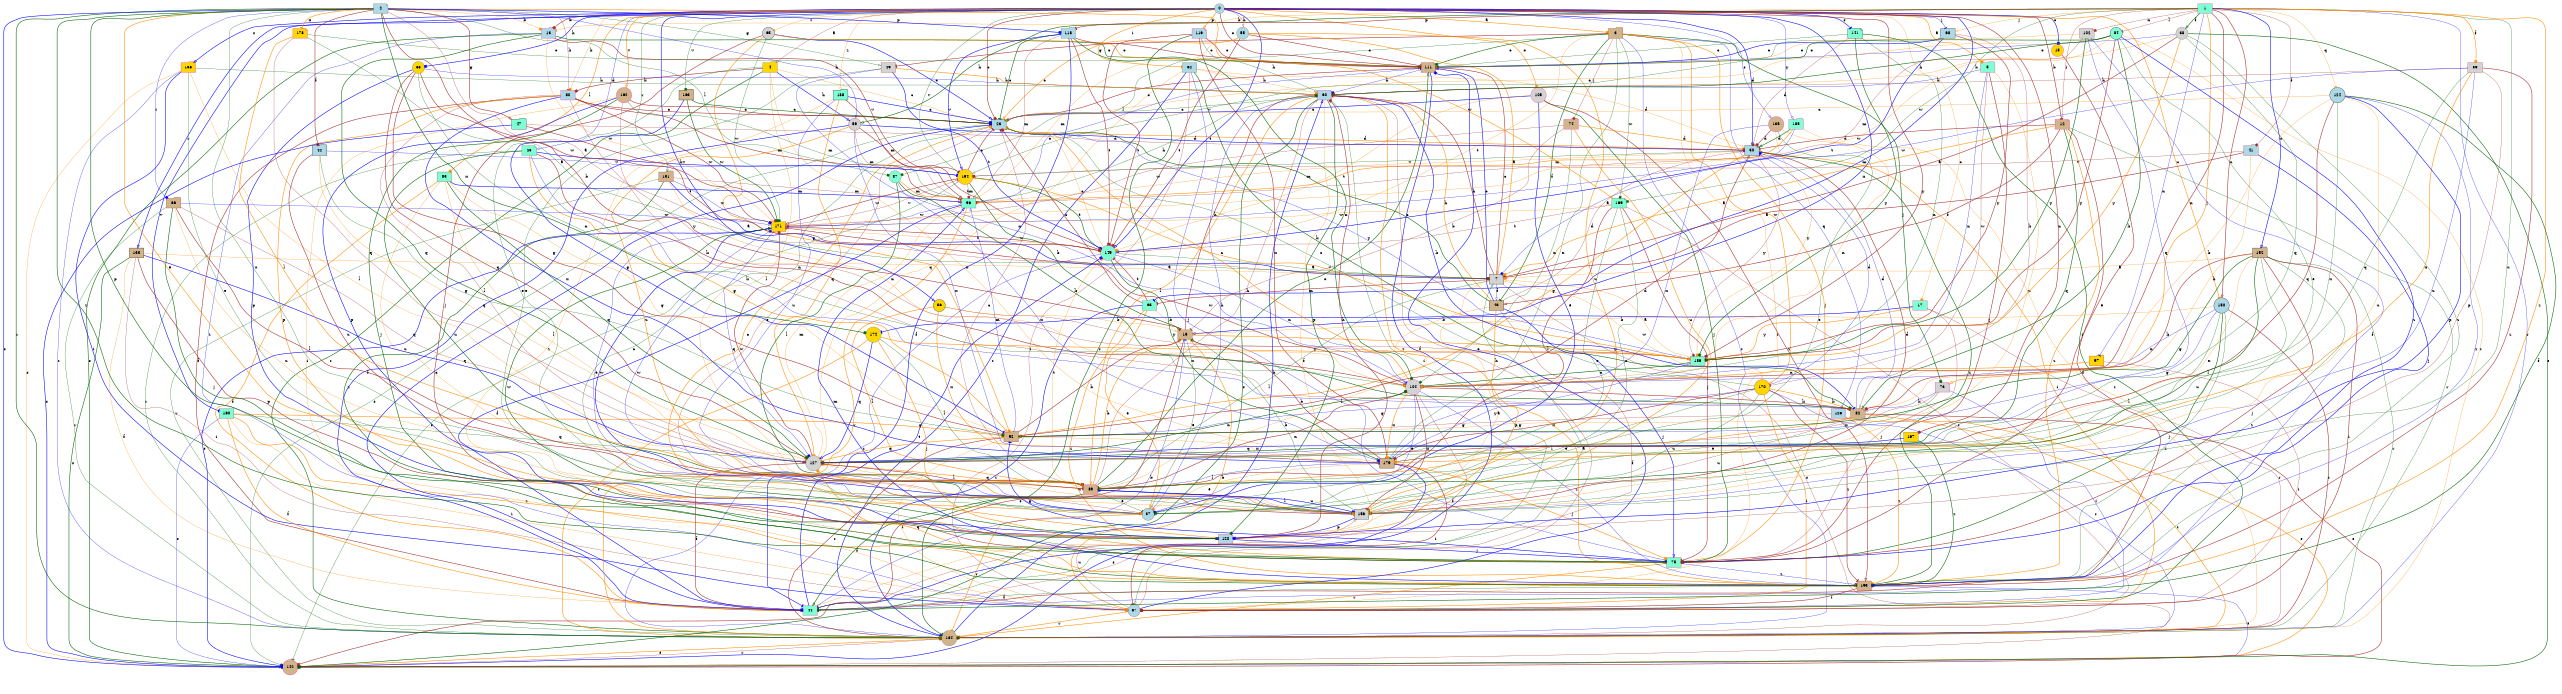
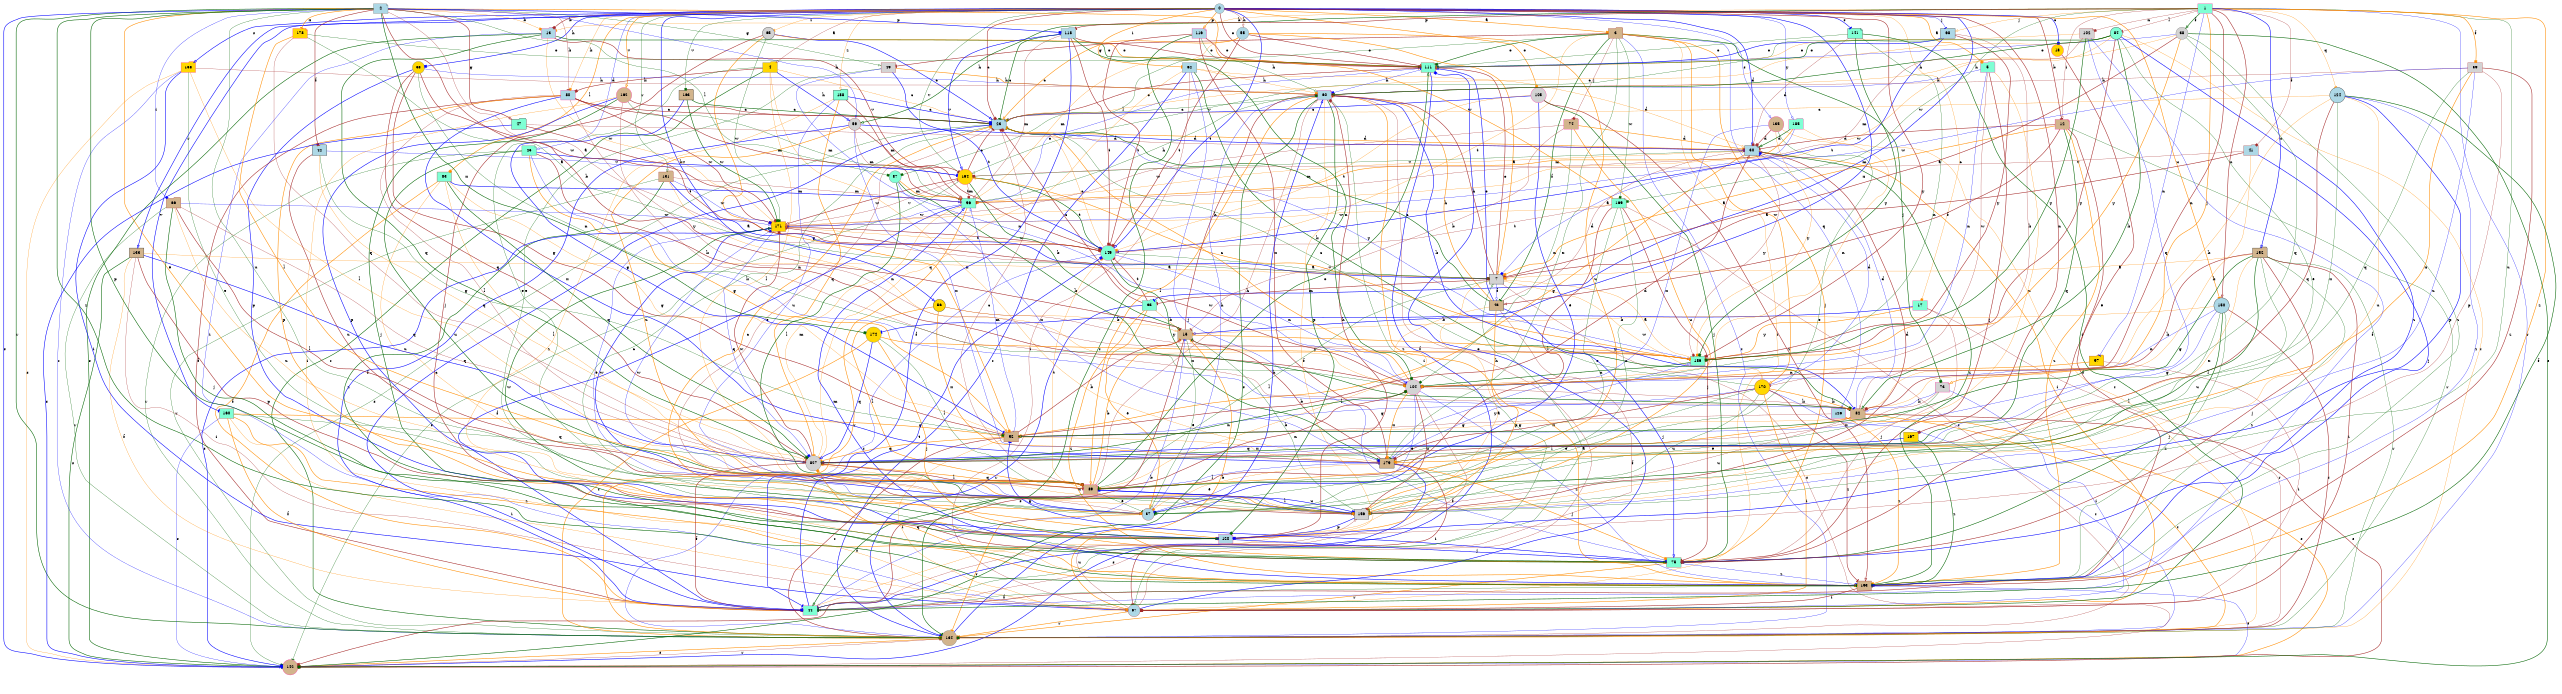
(1428, 68) -> (1428, 68)
(756, 85) -> (756, 85)
(1635, 395) -> (1635, 395)
(813, 463) -> (813, 463)
